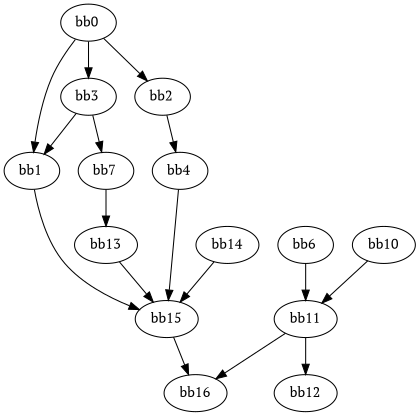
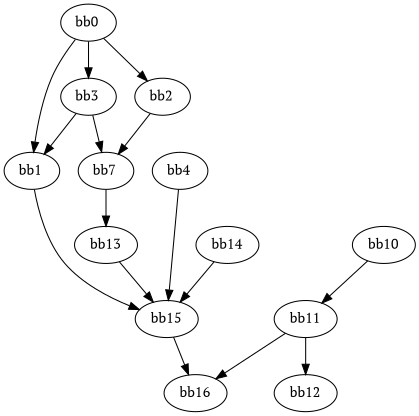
(170, 129) -> (138, 130)
(306, 245) -> none
